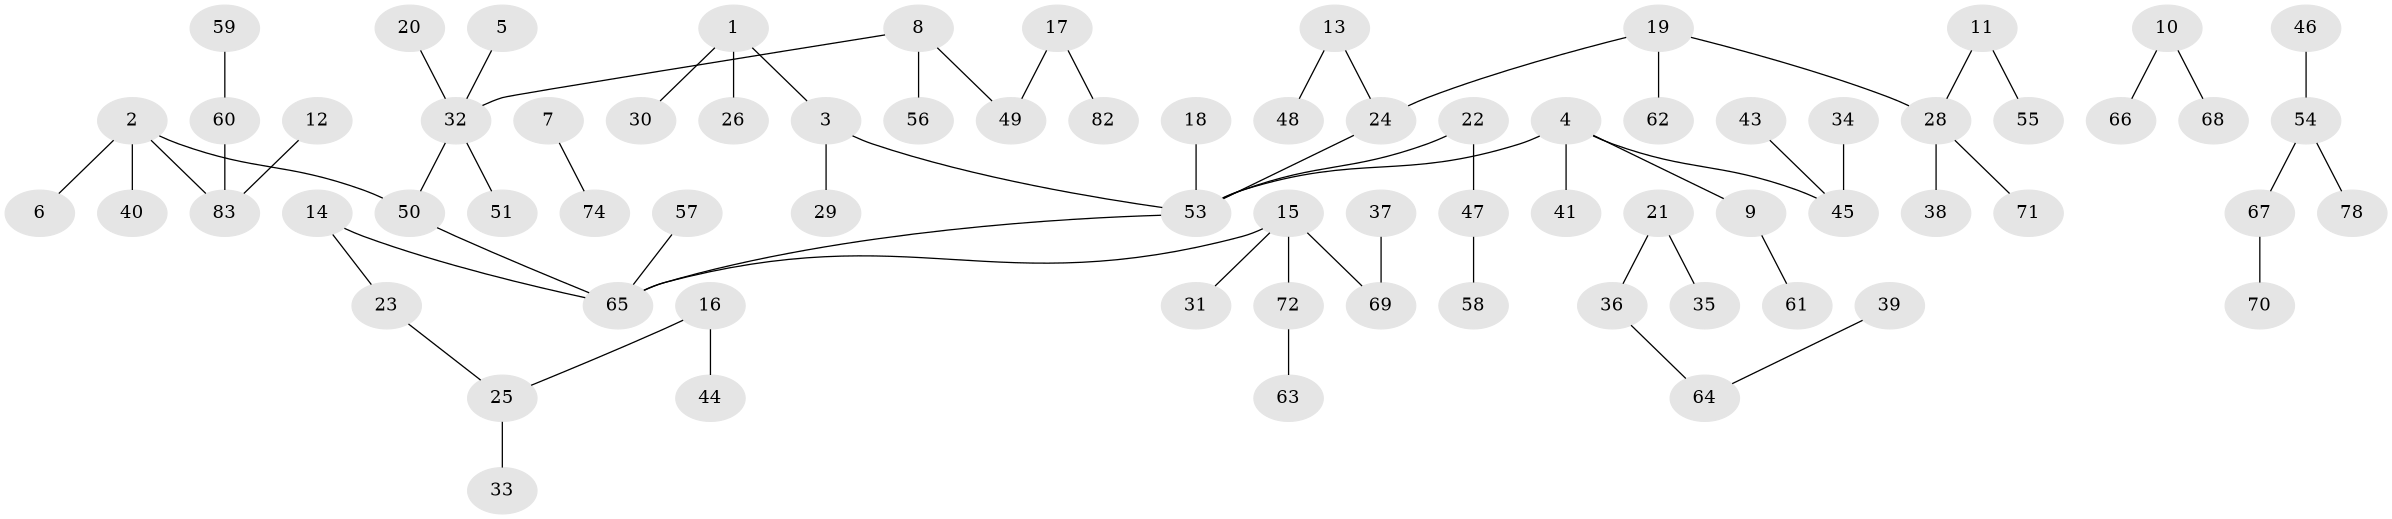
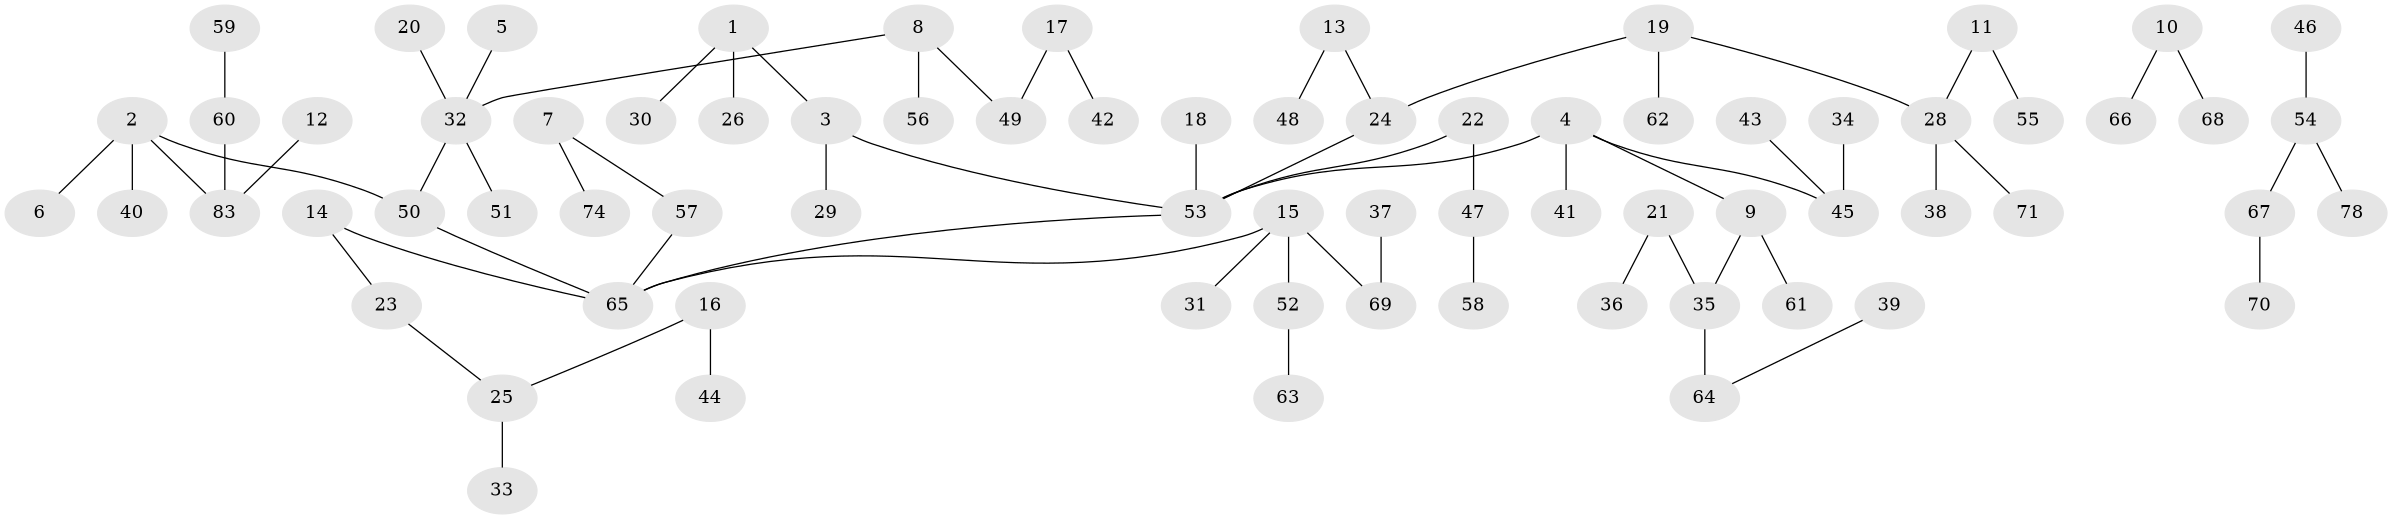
(1104, 121) -> (1104, 121)
none -> (618, 167)
none -> (1728, 260)
(1289, 306) -> (1289, 306)
(1658, 352) -> (1705, 352)
